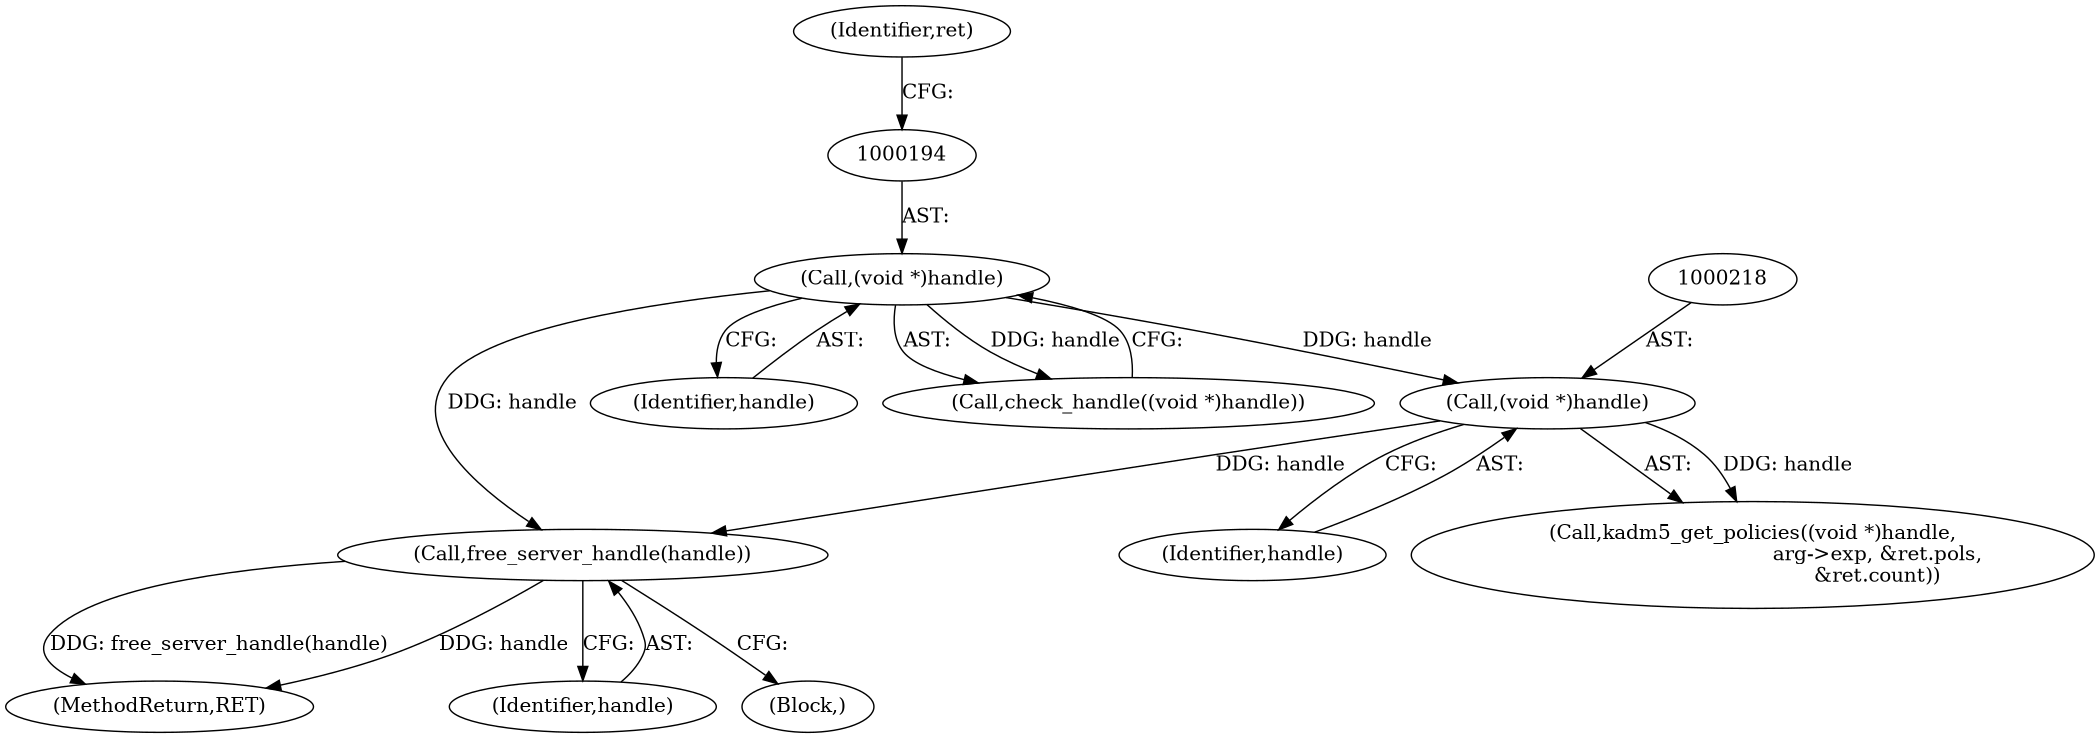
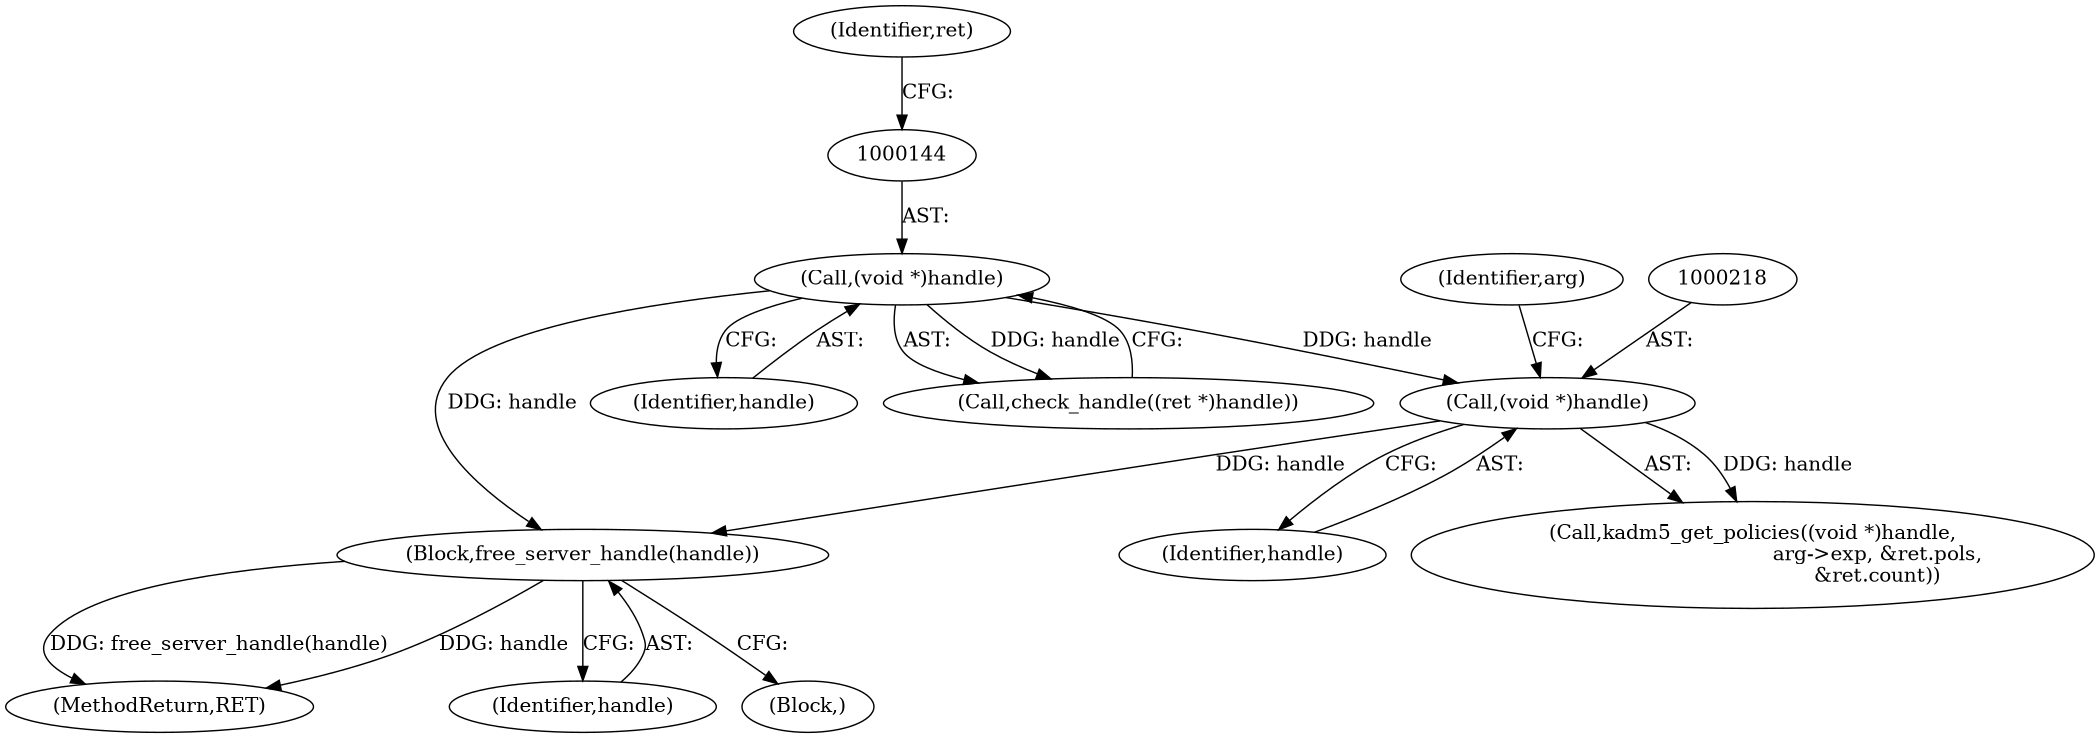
(902, 155) -> (902, 155)
none -> (1512, 279)
(1129, 403) -> (1129, 403)
(583, 555) -> (583, 555)
